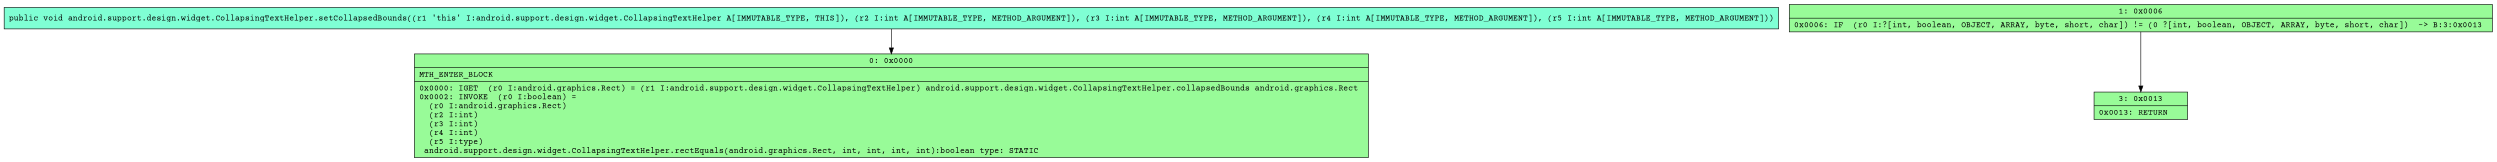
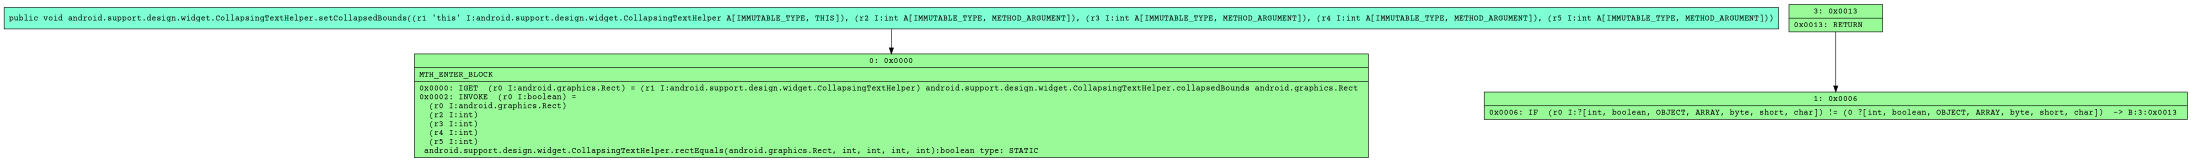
(2141, 59) -> (1836, 59)
(451, 142) -> (449, 142)
